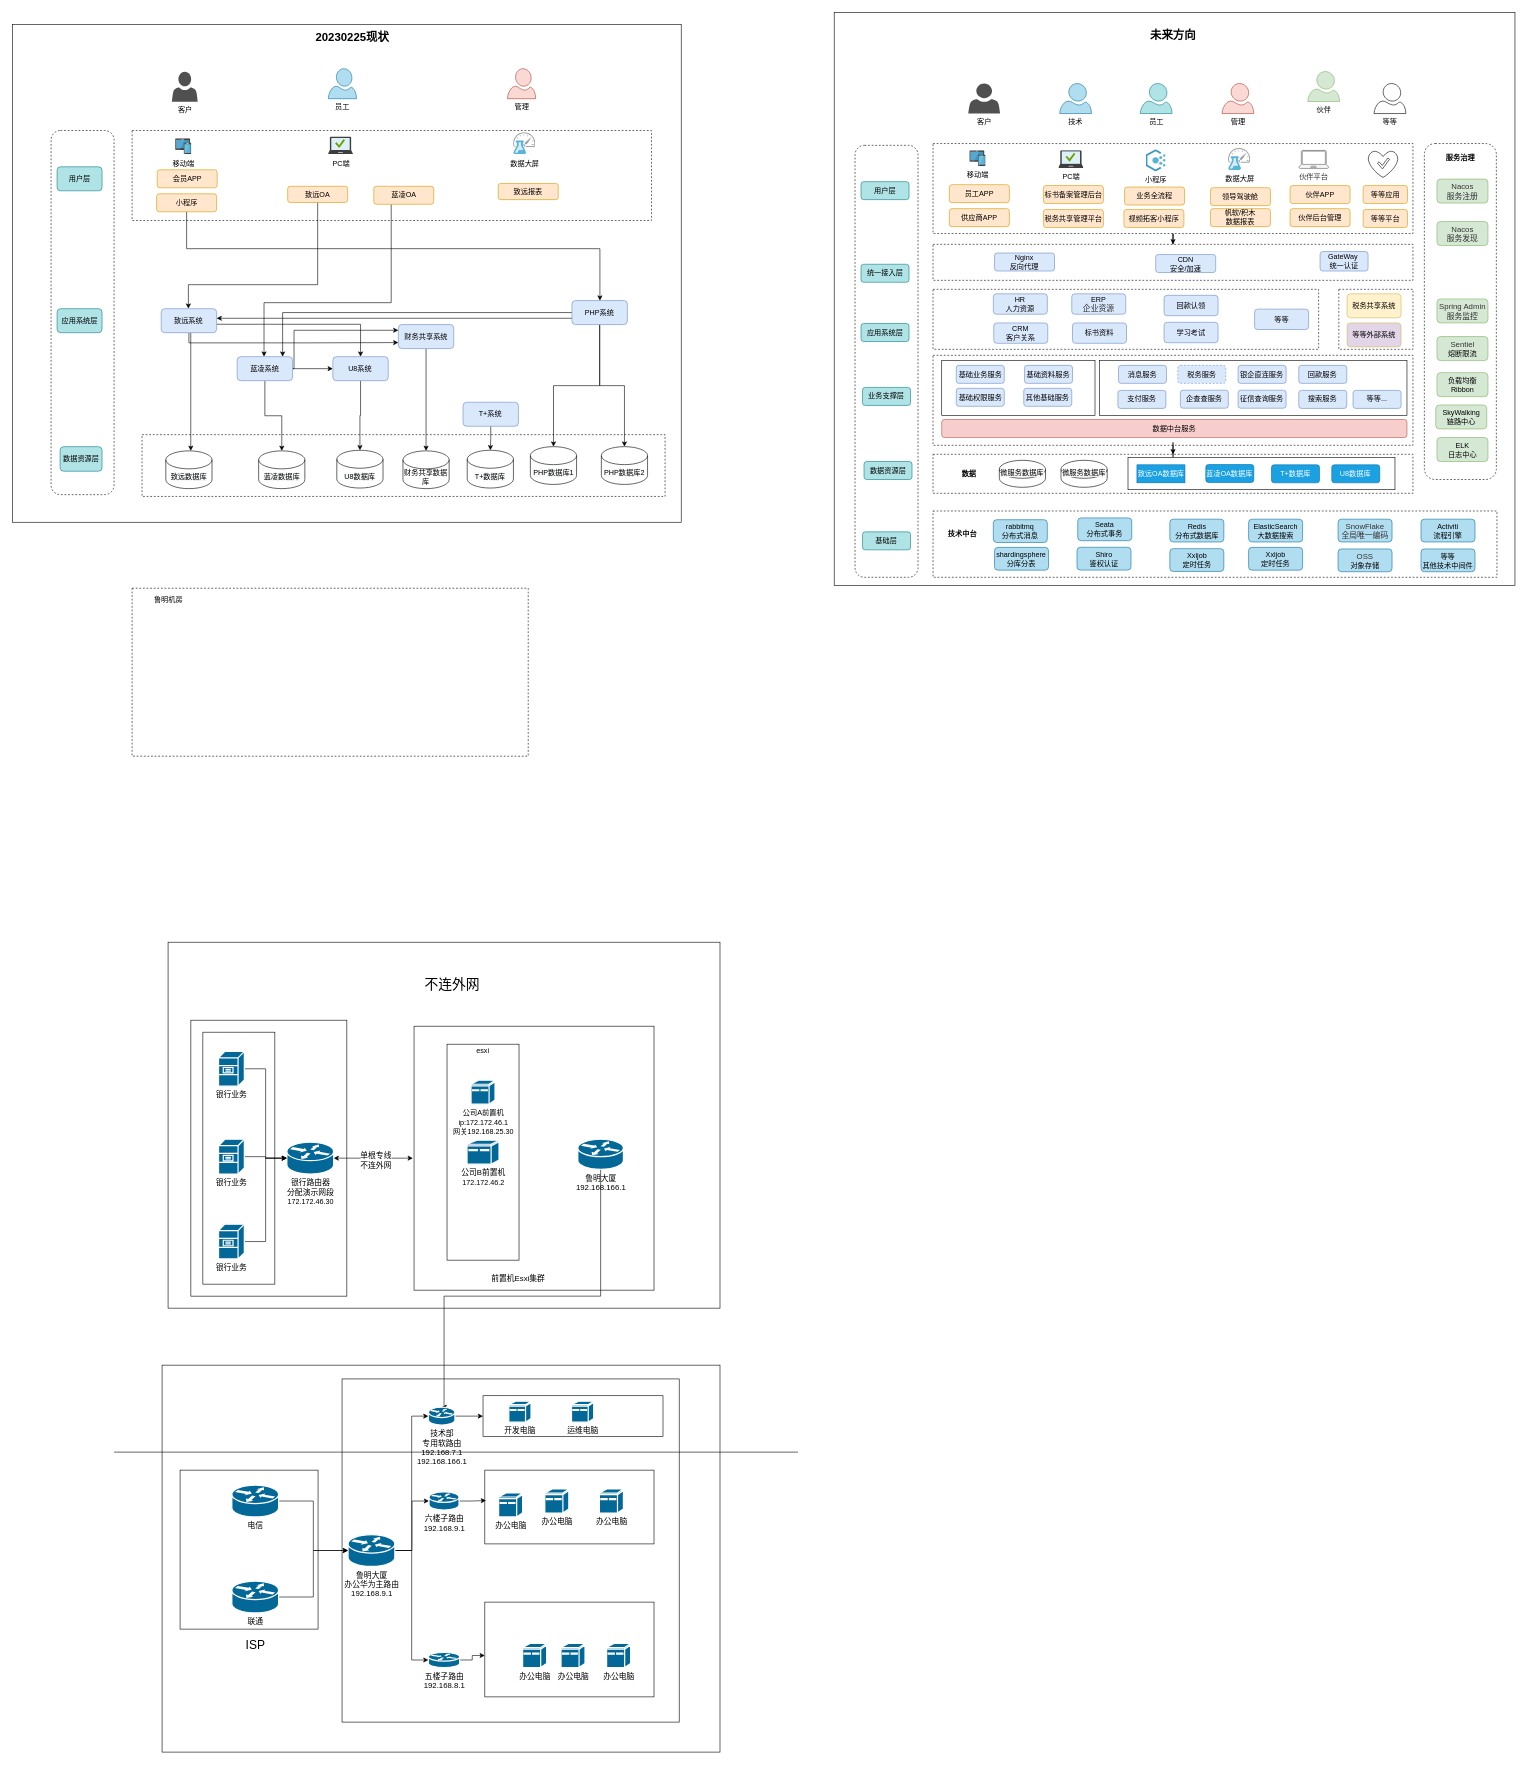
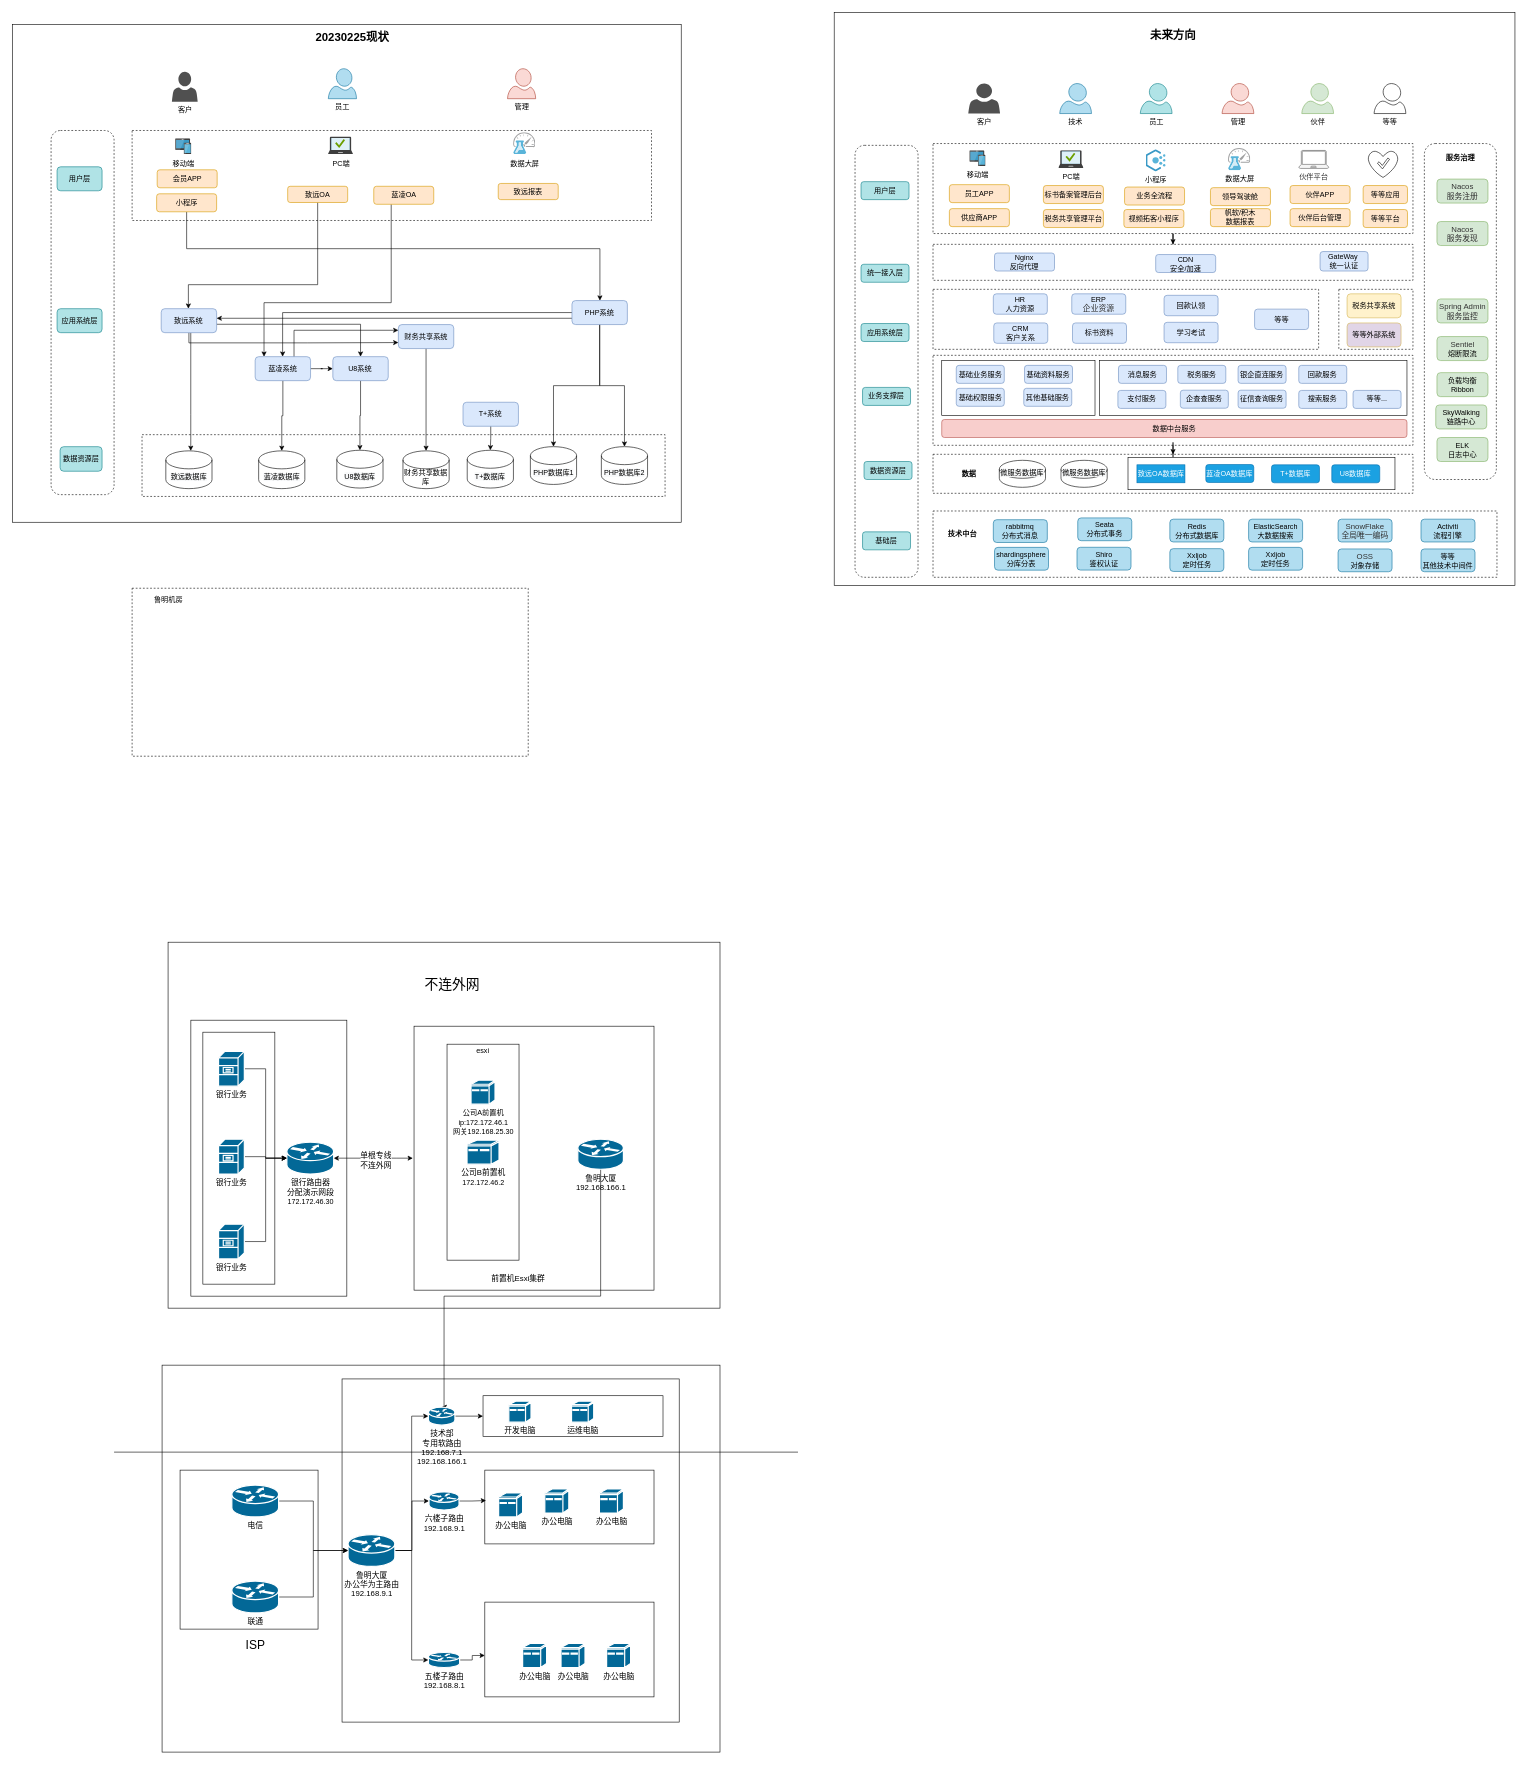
(1324, 87) -> (1318, 99)
(265, 369) -> (283, 369)
(1202, 374) -> (1202, 374)
